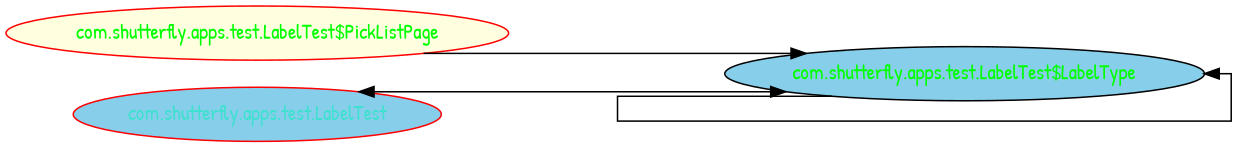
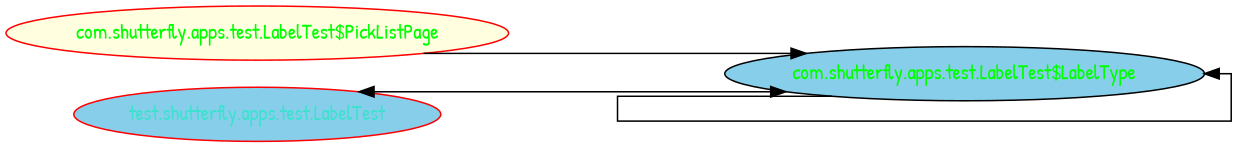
(257, 114) -> (257, 114)
